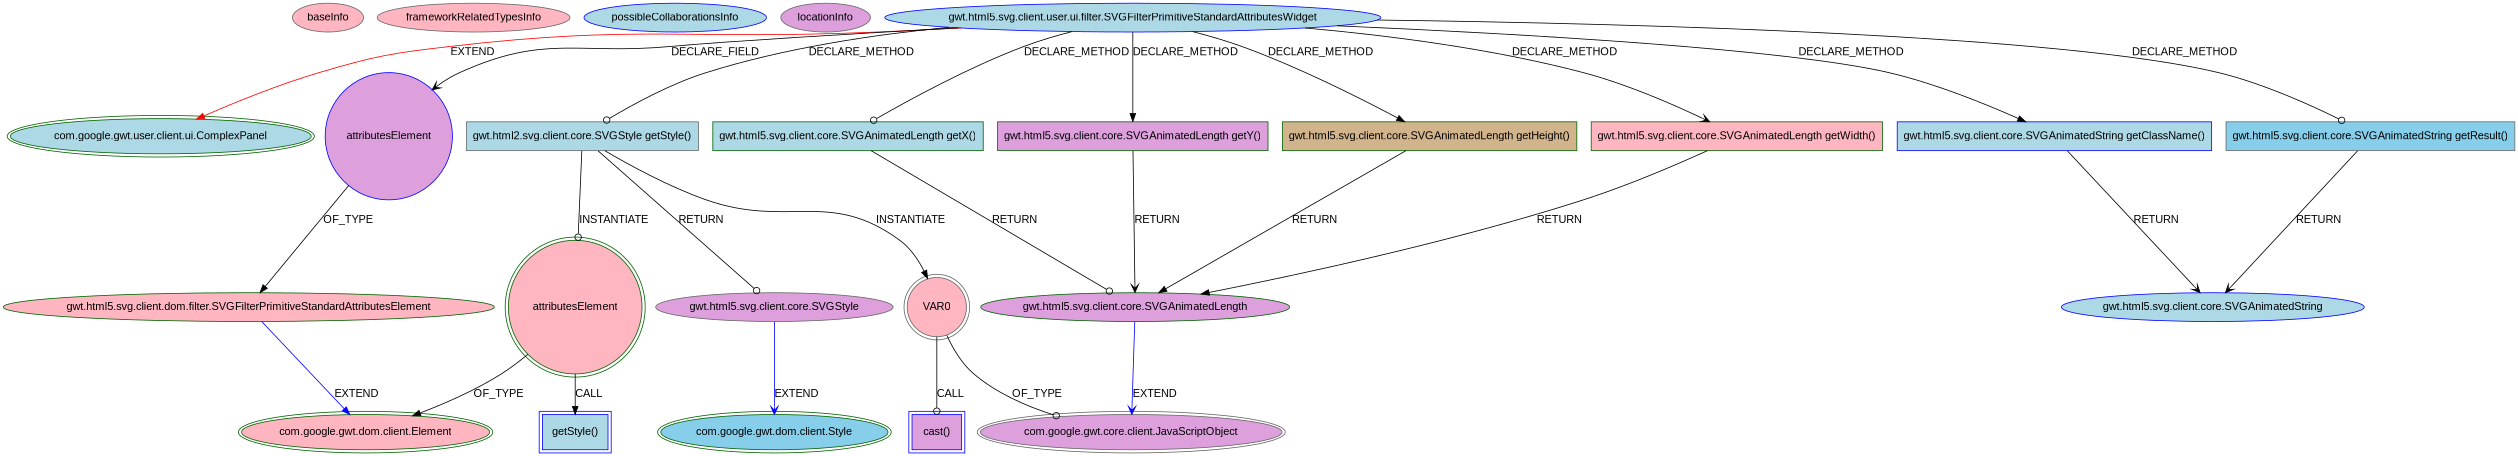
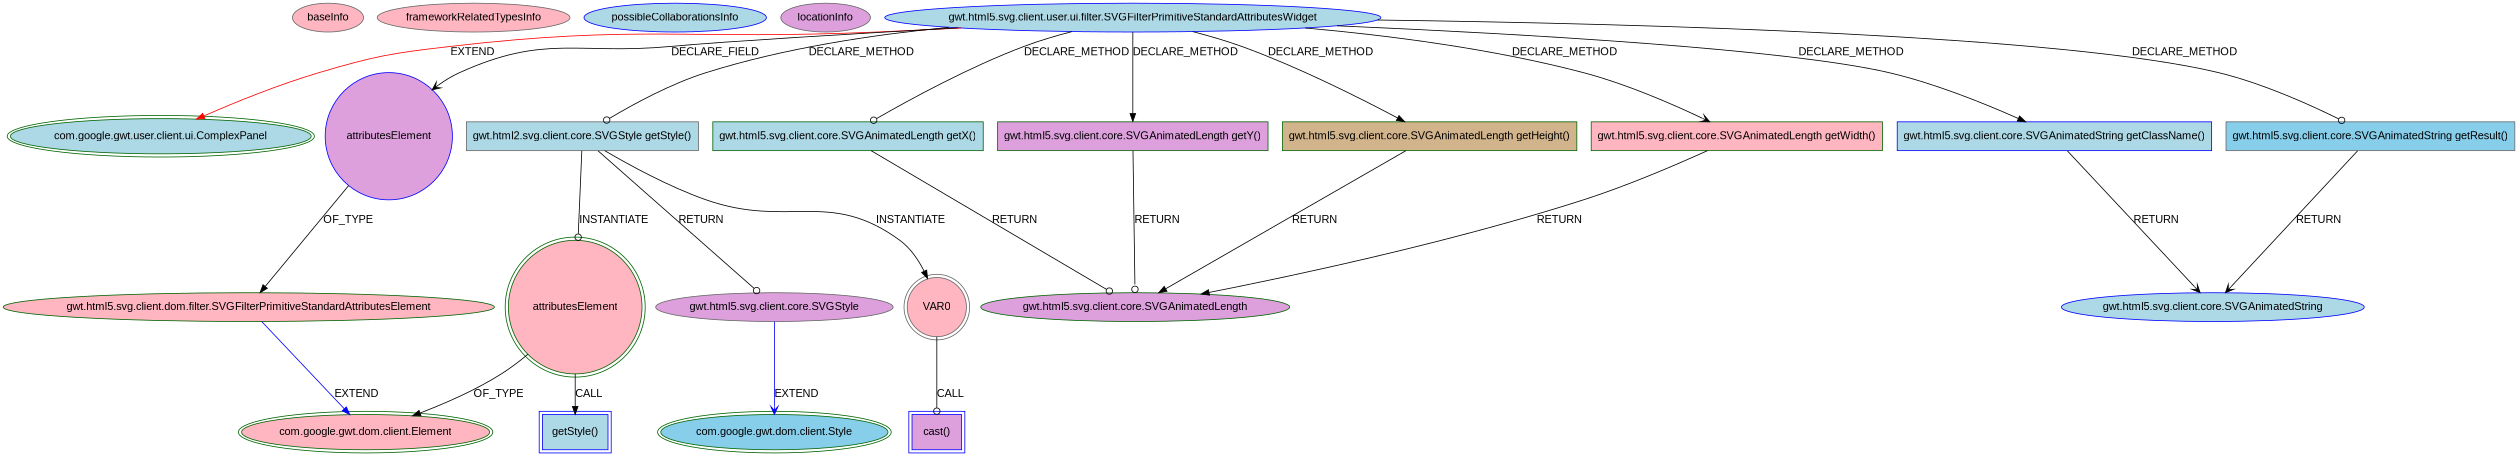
(1134, 218) -> (1134, 218)
(1131, 432) -> none
